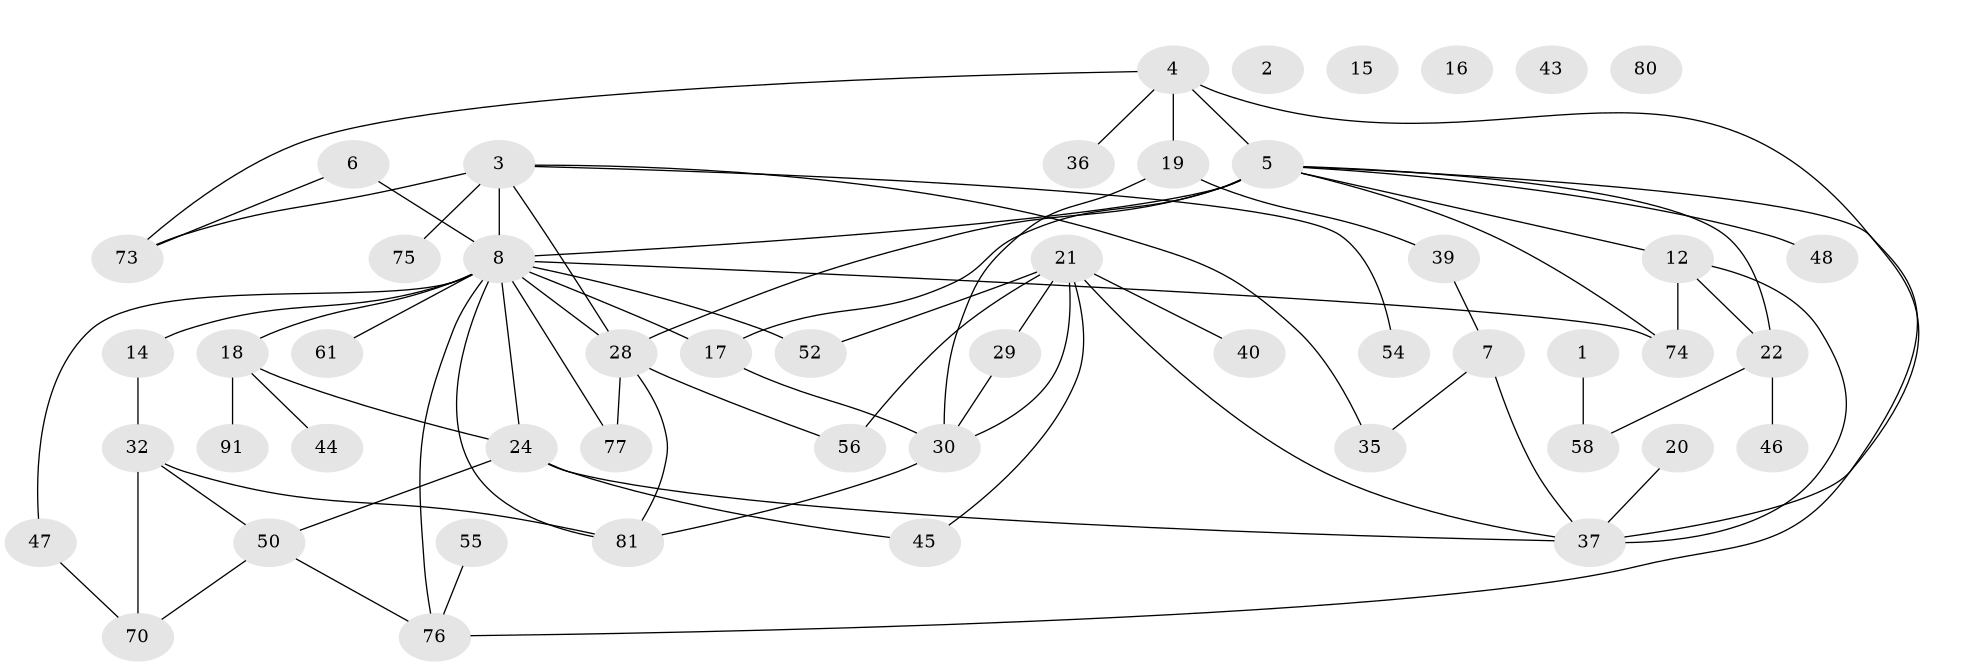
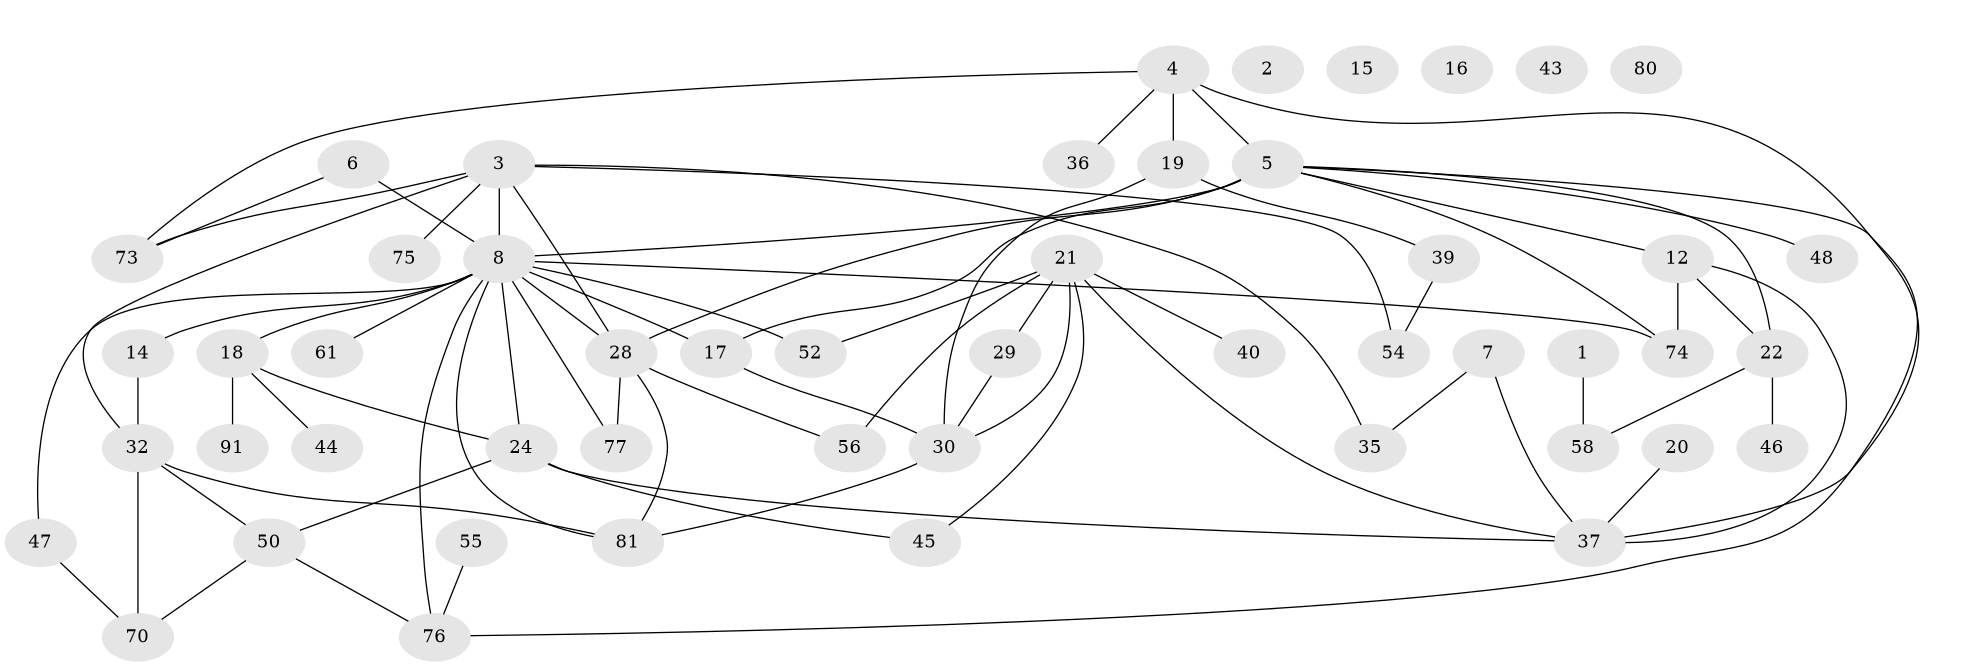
none -> (224, 263)
(1464, 302) -> (1423, 299)
